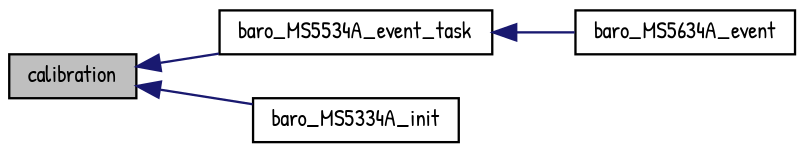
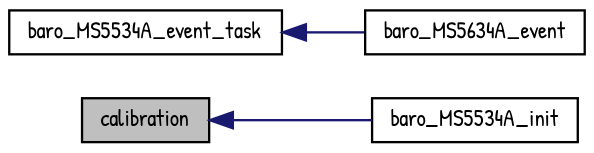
(190, 58) -> none
(356, 120) -> (475, 120)
